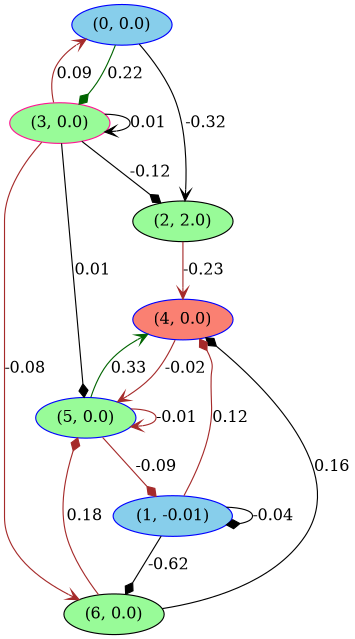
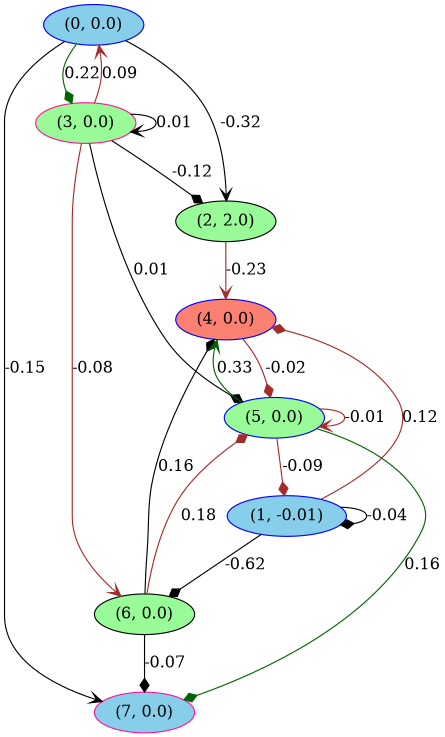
(156, 372) -> (257, 360)
none -> (145, 713)
